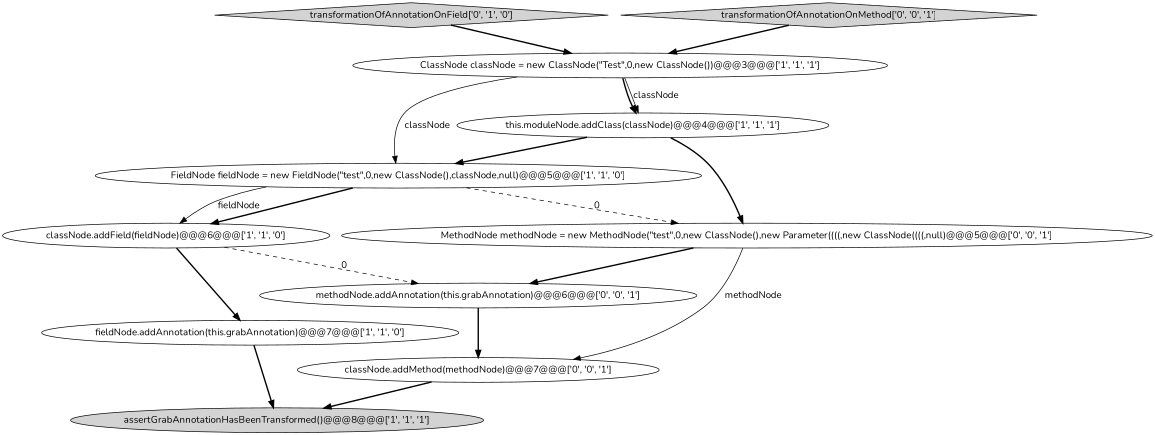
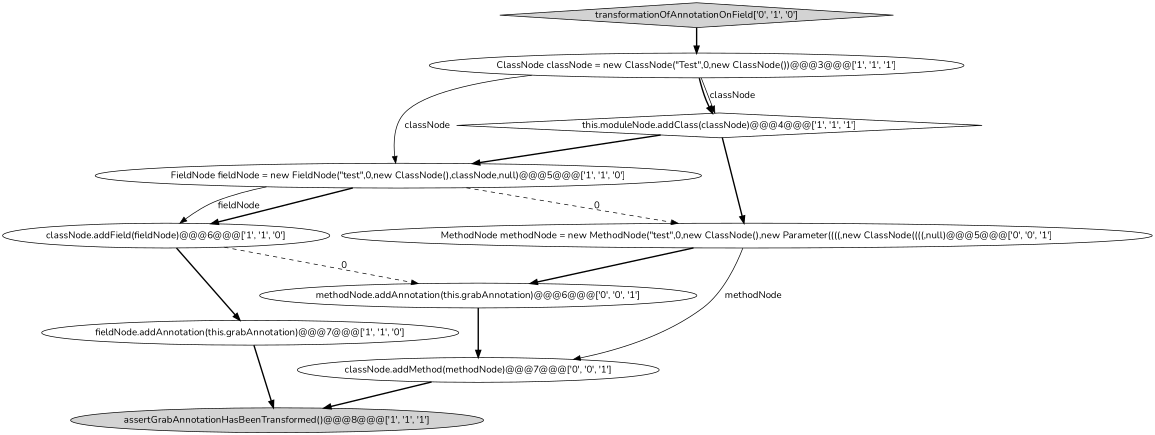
(829, 15) -> none
(643, 125) -> (719, 125)
